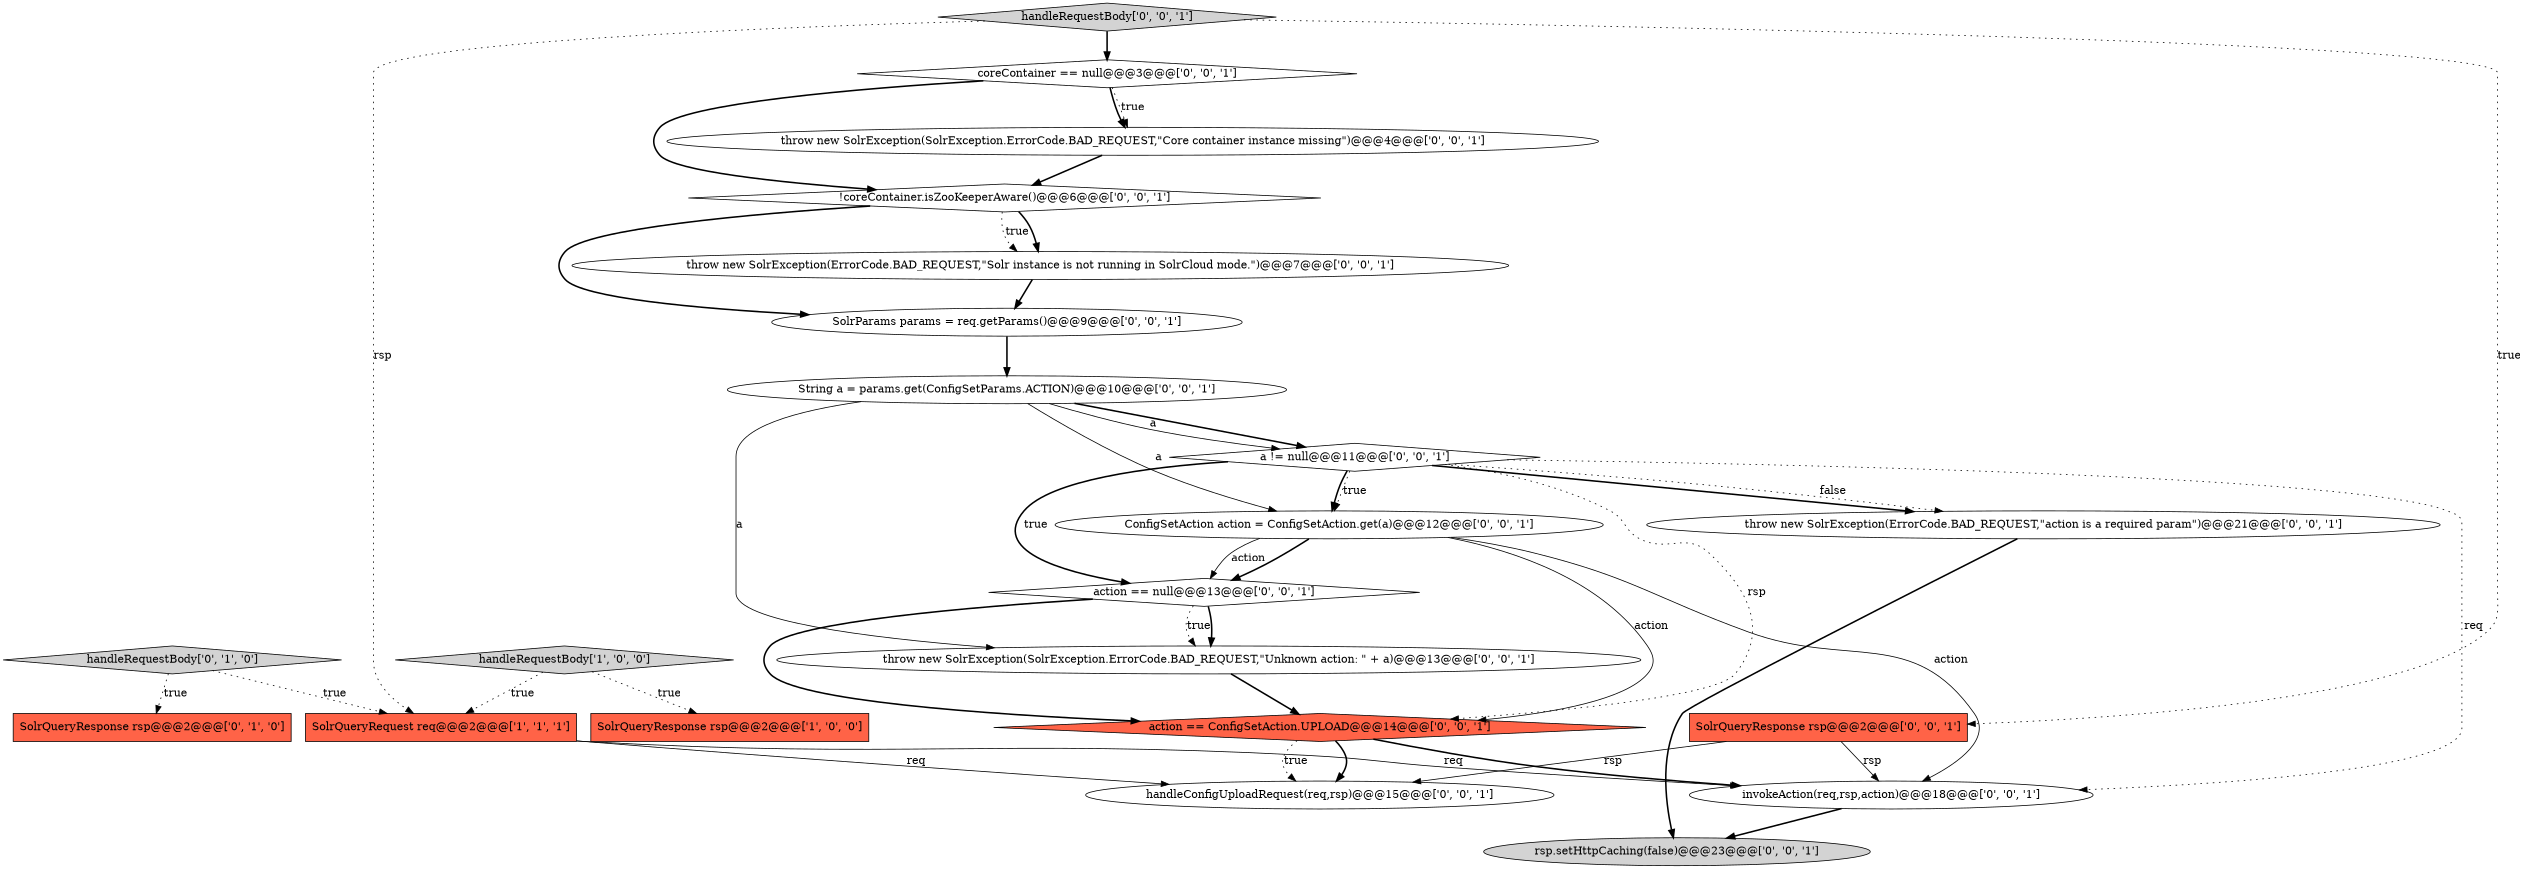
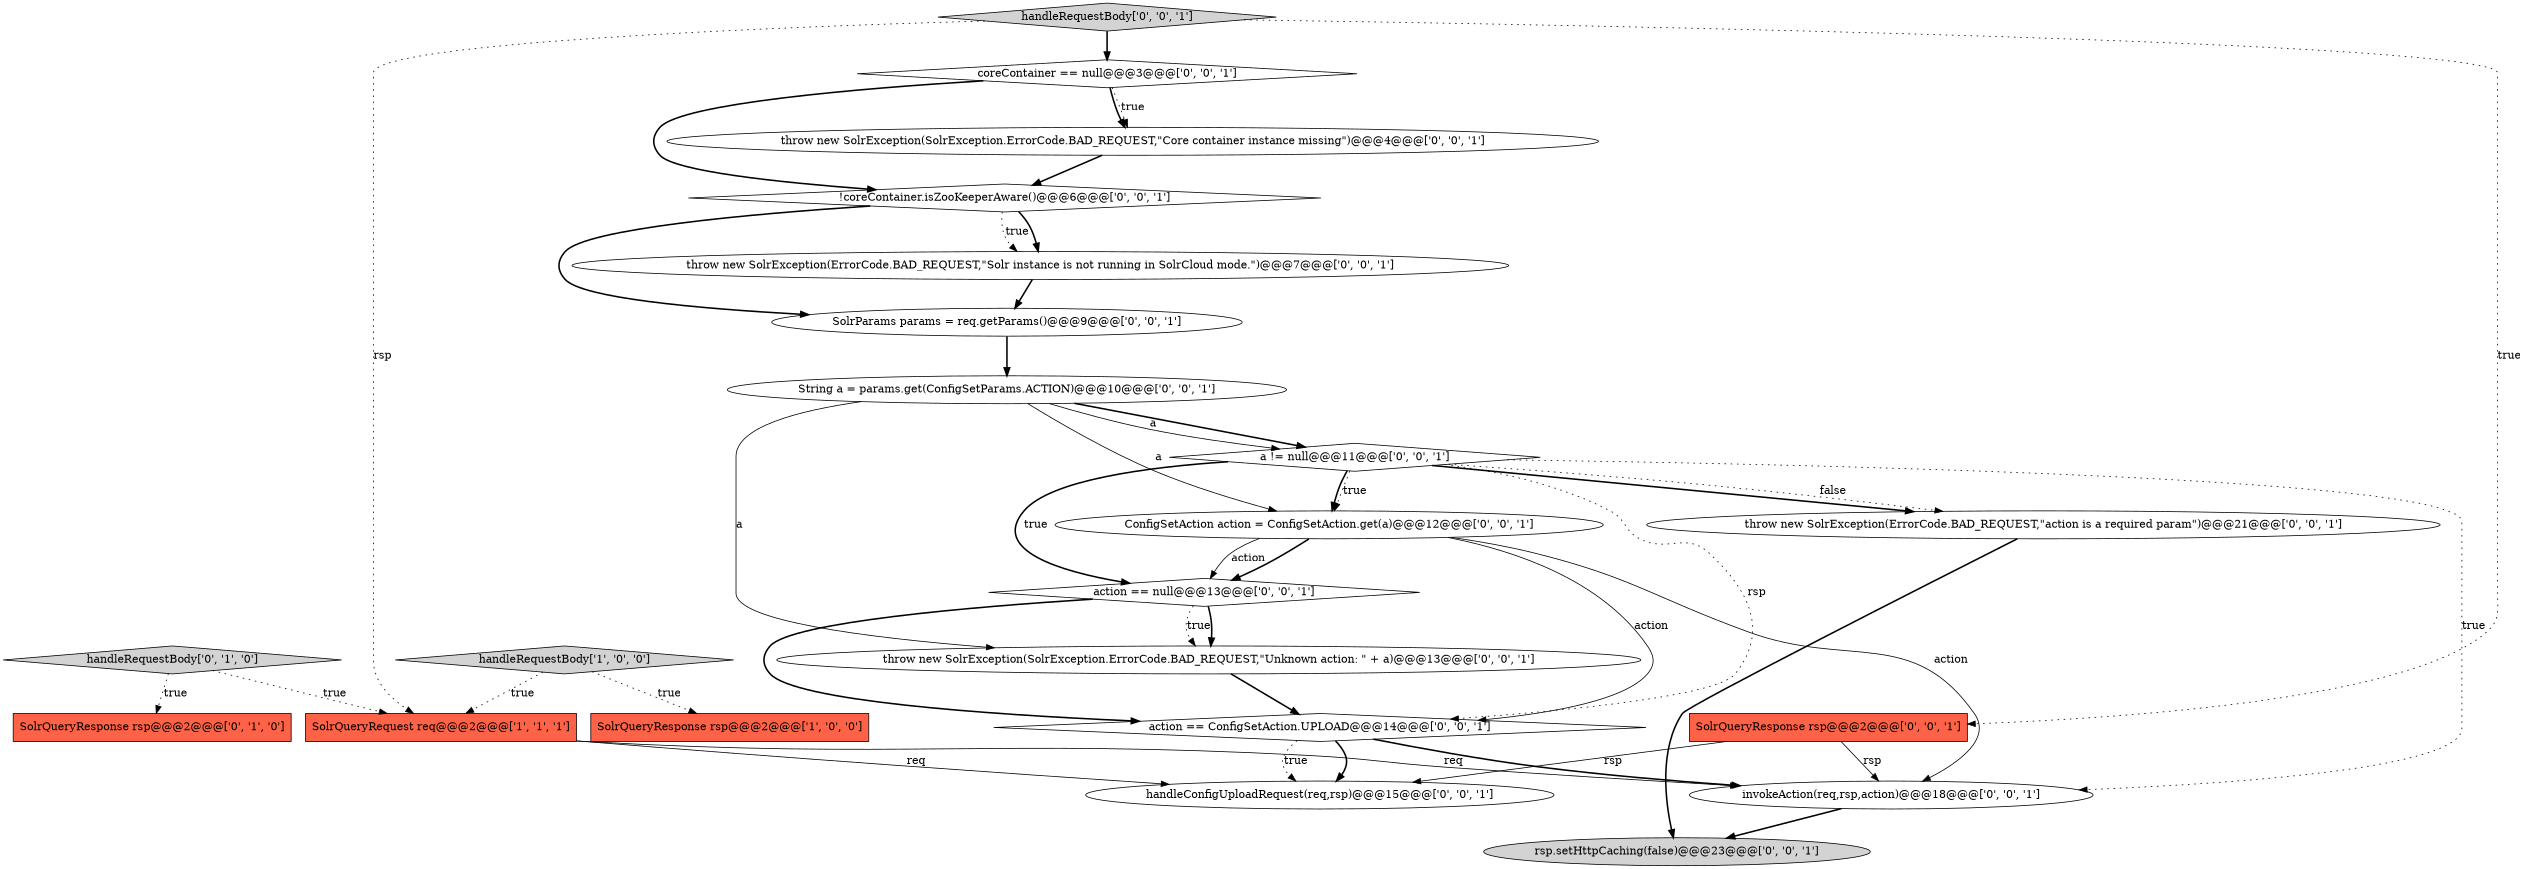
(2474, 626) -> (2474, 626)
(1320, 727) -> (1320, 727)
